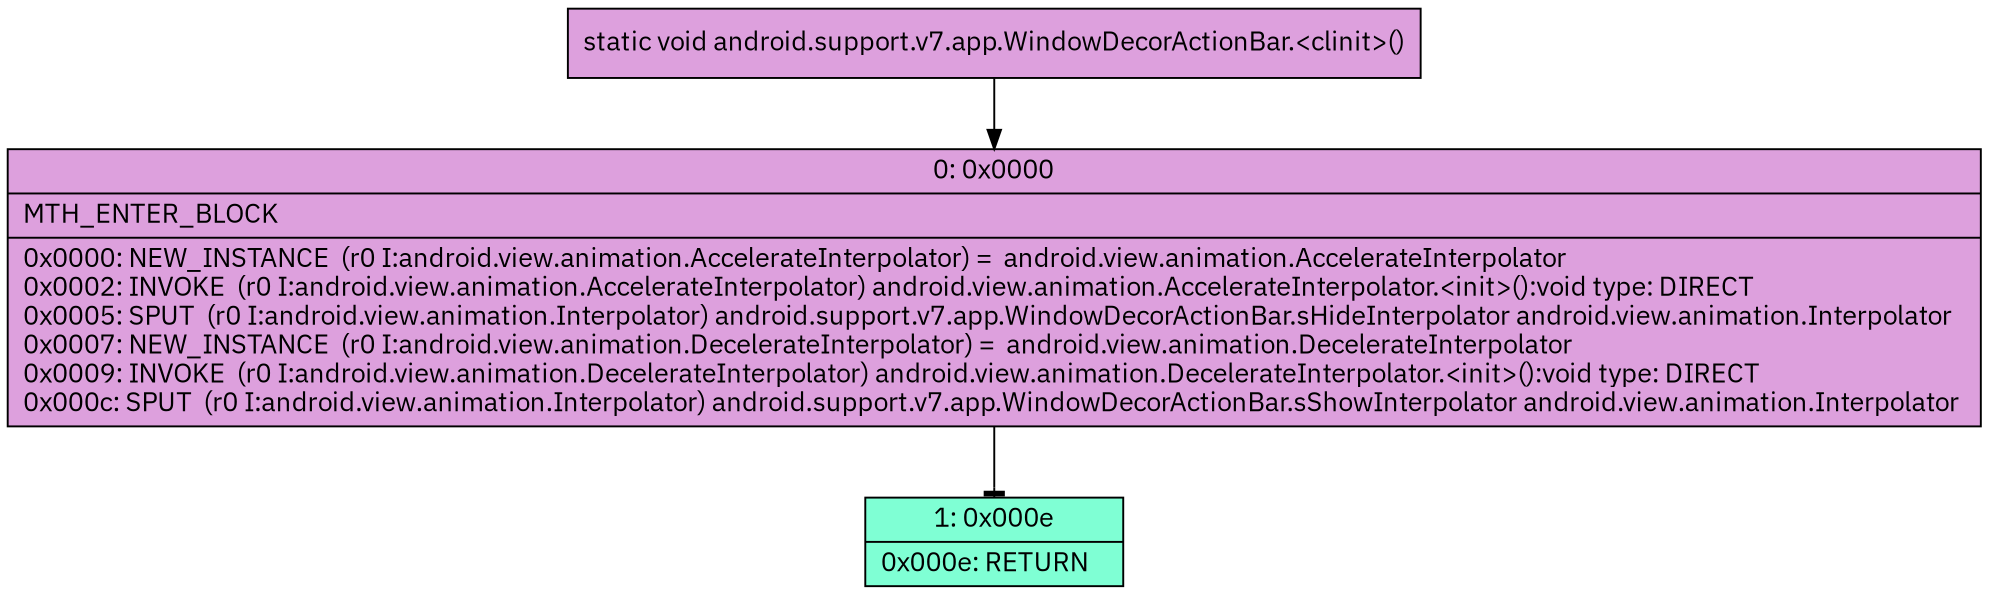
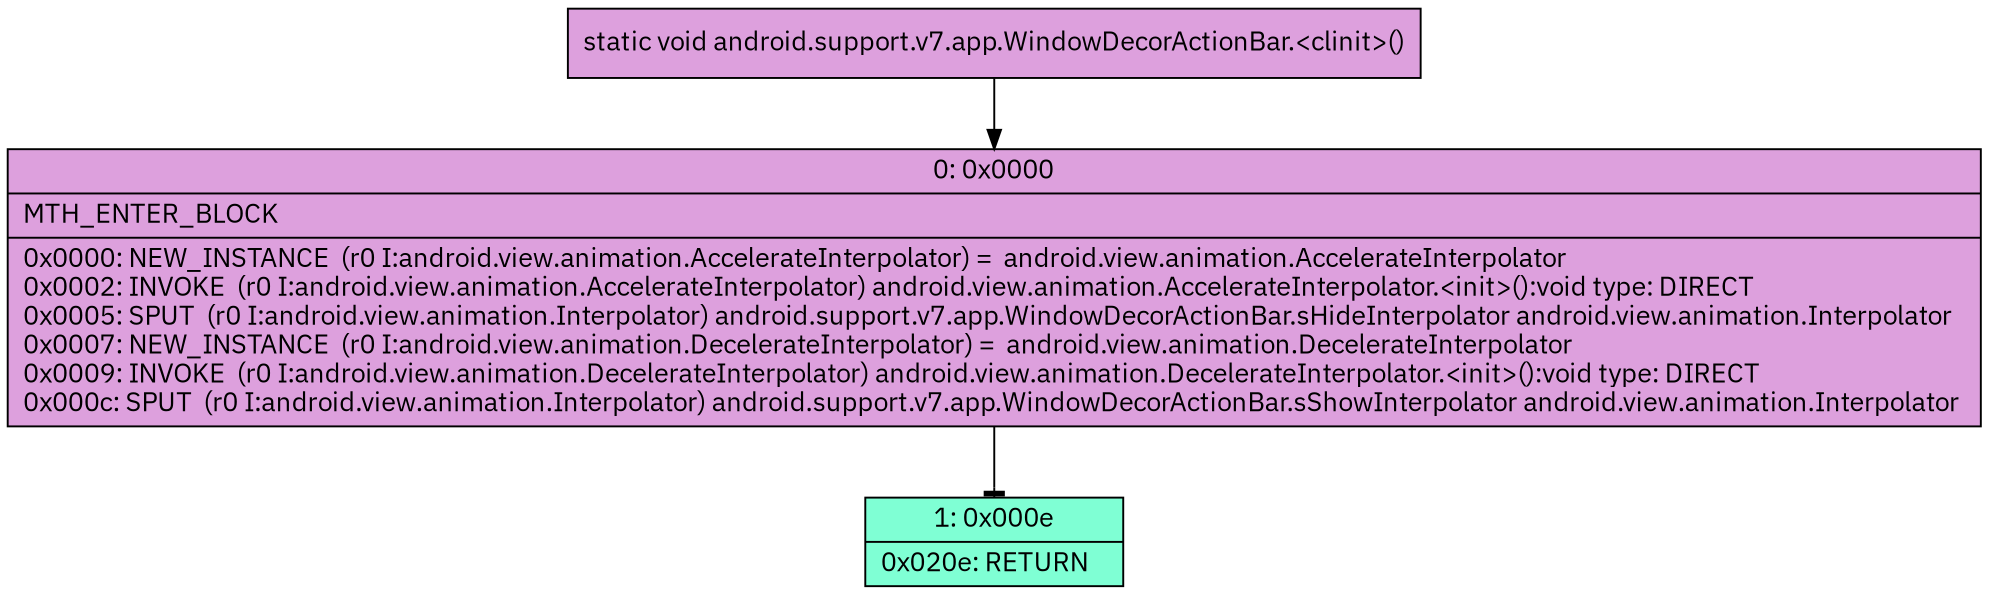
(994, 563) -> (994, 563)
